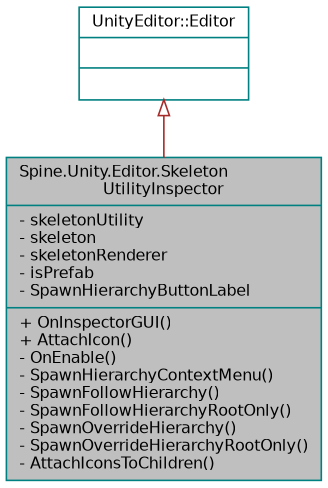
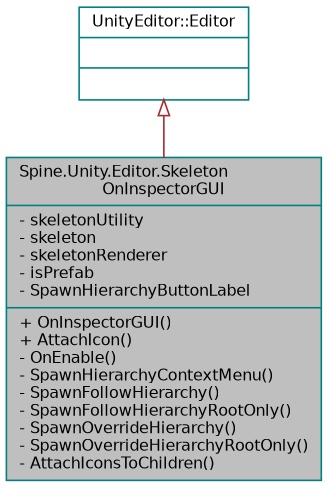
(164, 189) -> (164, 189)
